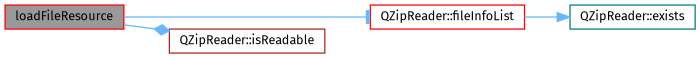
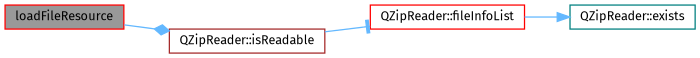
(244, 17) -> (344, 29)
